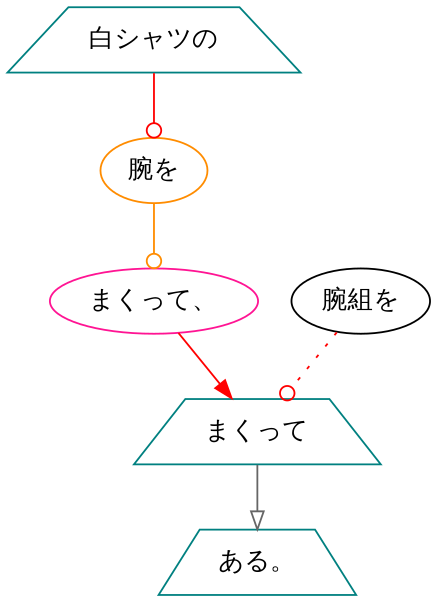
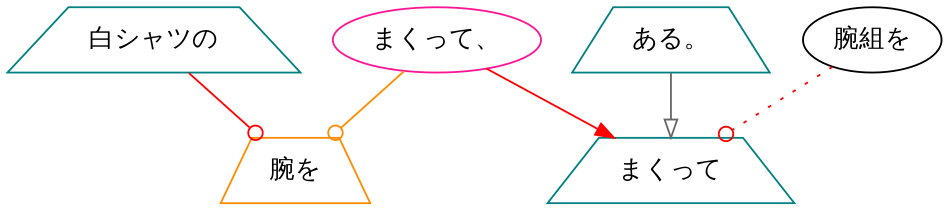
(154, 171) -> (295, 171)
(154, 229) -> (373, 99)
(257, 488) -> (671, 96)
